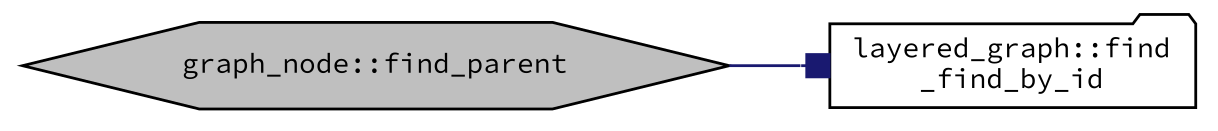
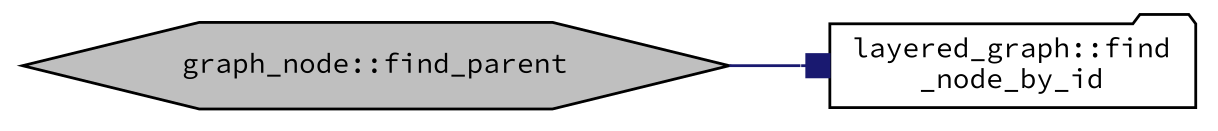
(1013, 66) -> (1013, 66)
